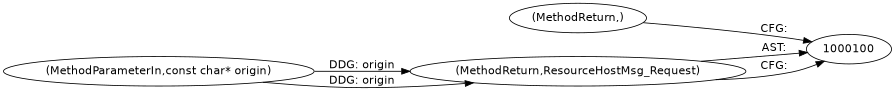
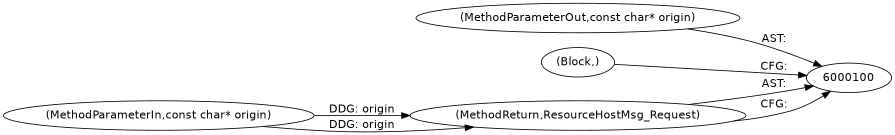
(578, 18) -> (578, 62)
none -> (578, 18)
(849, 49) -> (849, 78)
